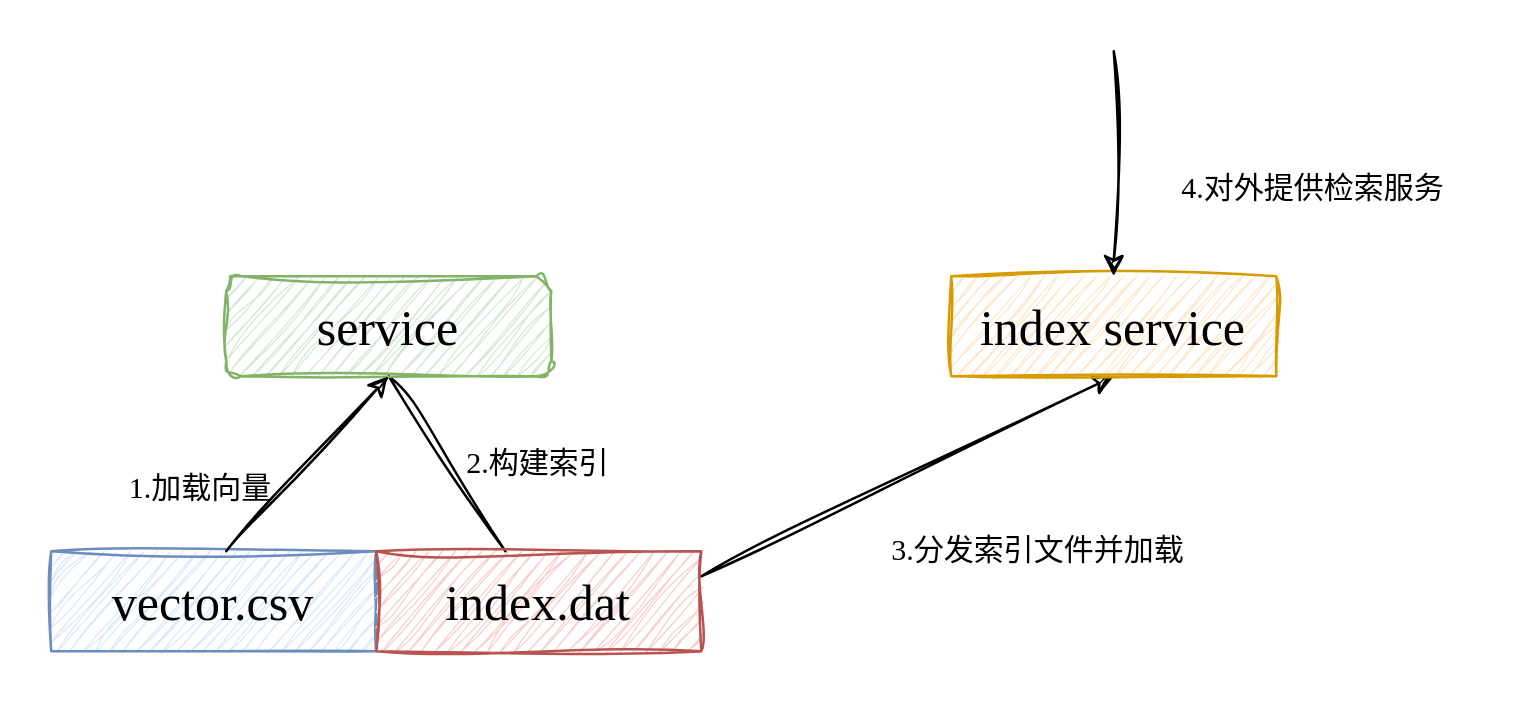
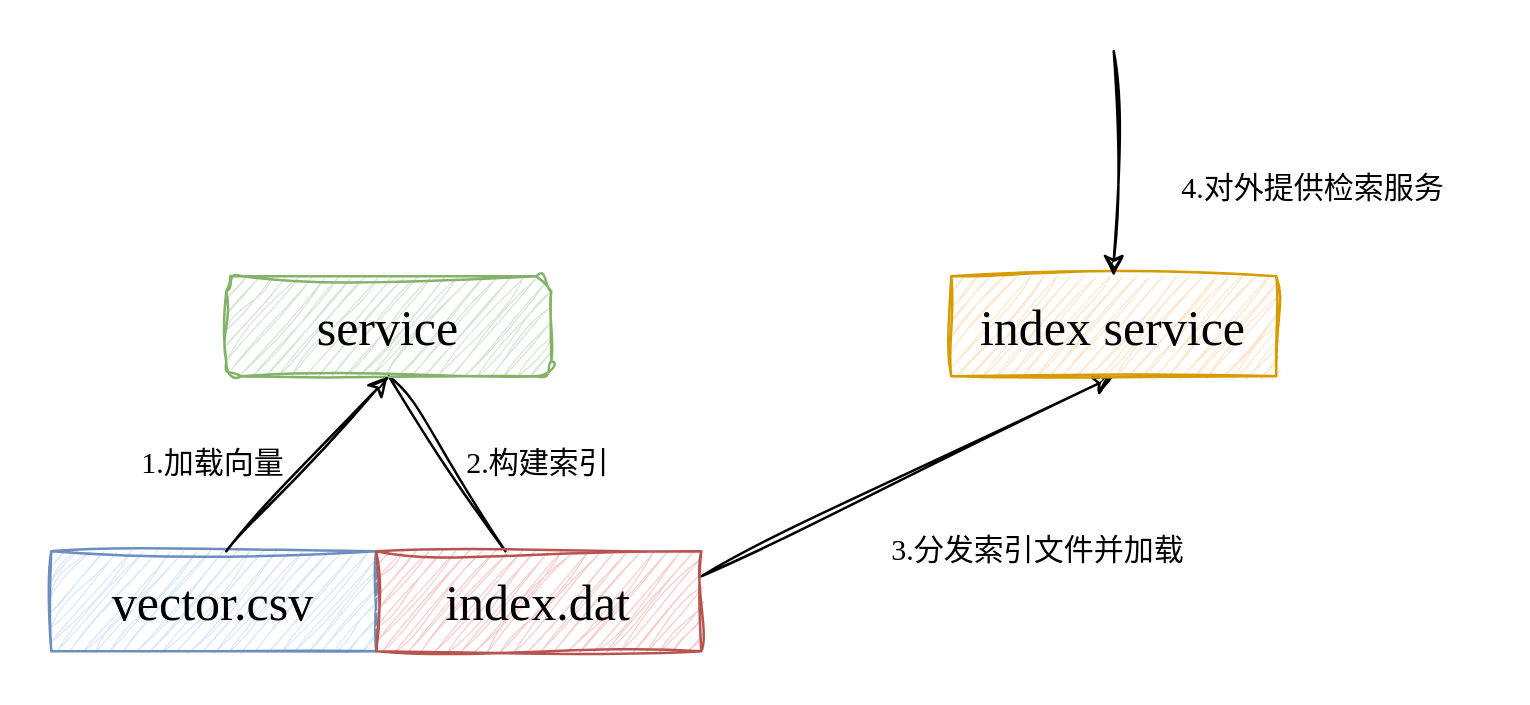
(201, 489) -> (214, 464)
